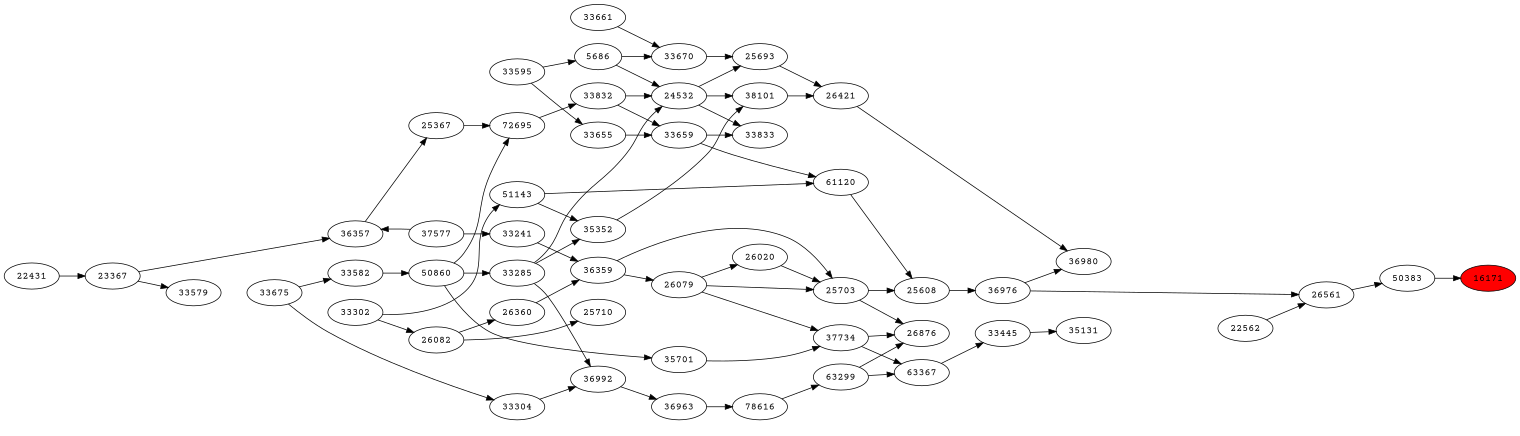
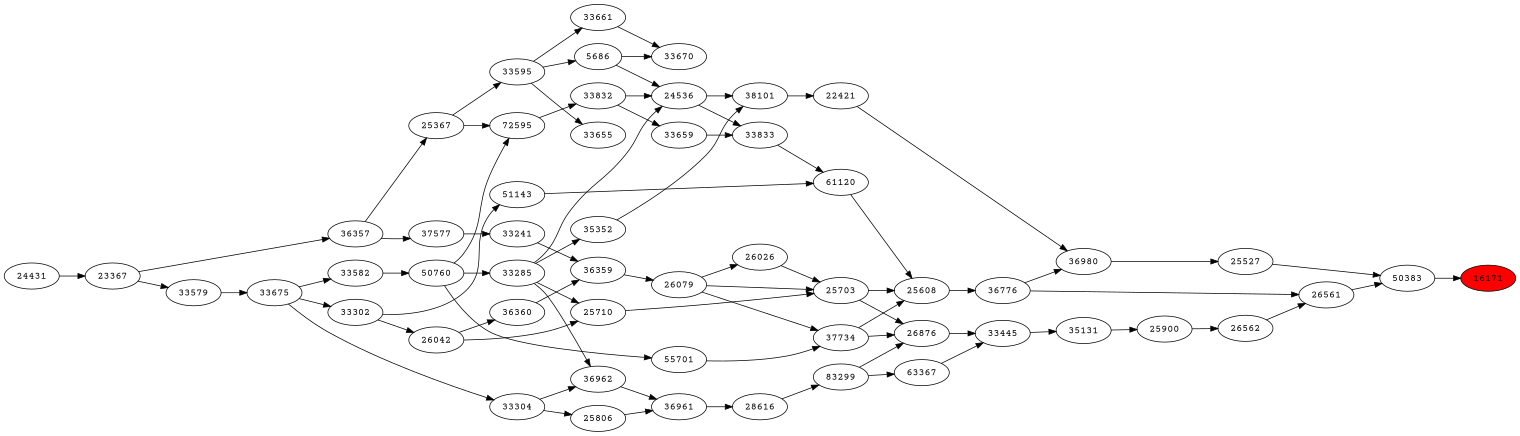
none -> (555, 47)
(760, 57) -> none
(679, 96) -> (679, 96)
(841, 96) -> (841, 96)
none -> (474, 101)
(517, 126) -> (517, 126)
(633, 135) -> none
(754, 161) -> (797, 157)
(554, 211) -> none
(400, 229) -> (392, 239)
(727, 229) -> (716, 303)
(760, 257) -> (760, 257)
none -> (1245, 262)
(436, 273) -> (436, 273)
(32, 276) -> (32, 276)
none -> (551, 289)
(1003, 291) -> (1003, 291)
none -> (230, 293)
none -> (311, 302)
(517, 312) -> (517, 312)
(1245, 328) -> (1245, 328)
none -> (1165, 329)
none -> (959, 333)
(436, 340) -> (436, 340)
(876, 353) -> (878, 316)
(679, 360) -> (679, 360)
(841, 377) -> (841, 377)
(598, 379) -> (598, 379)
(679, 407) -> (679, 407)
(760, 407) -> (760, 407)
none -> (598, 418)
